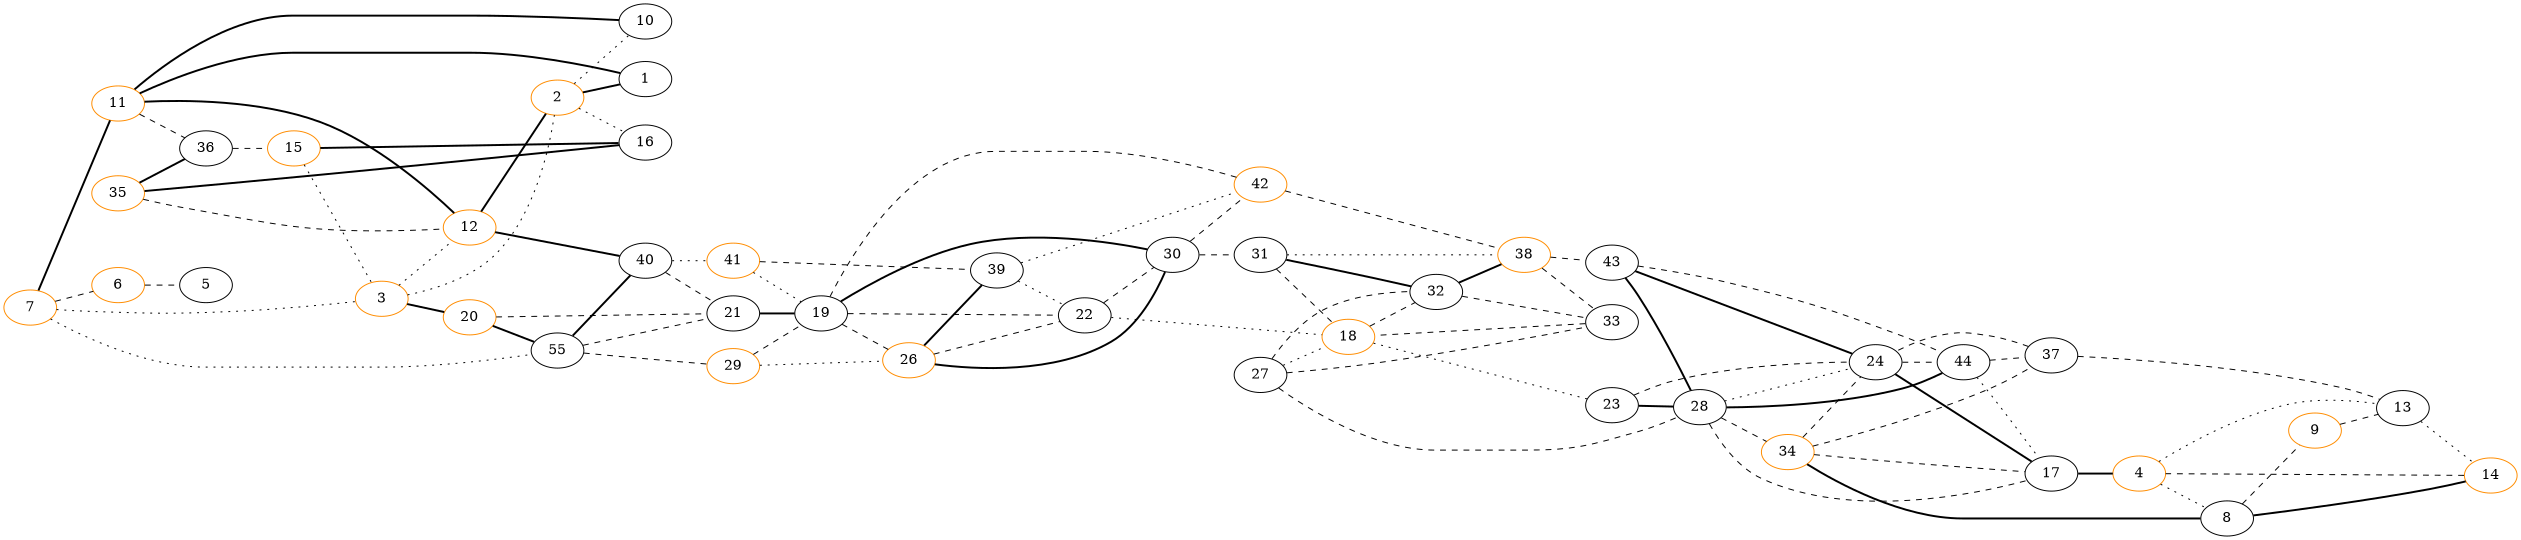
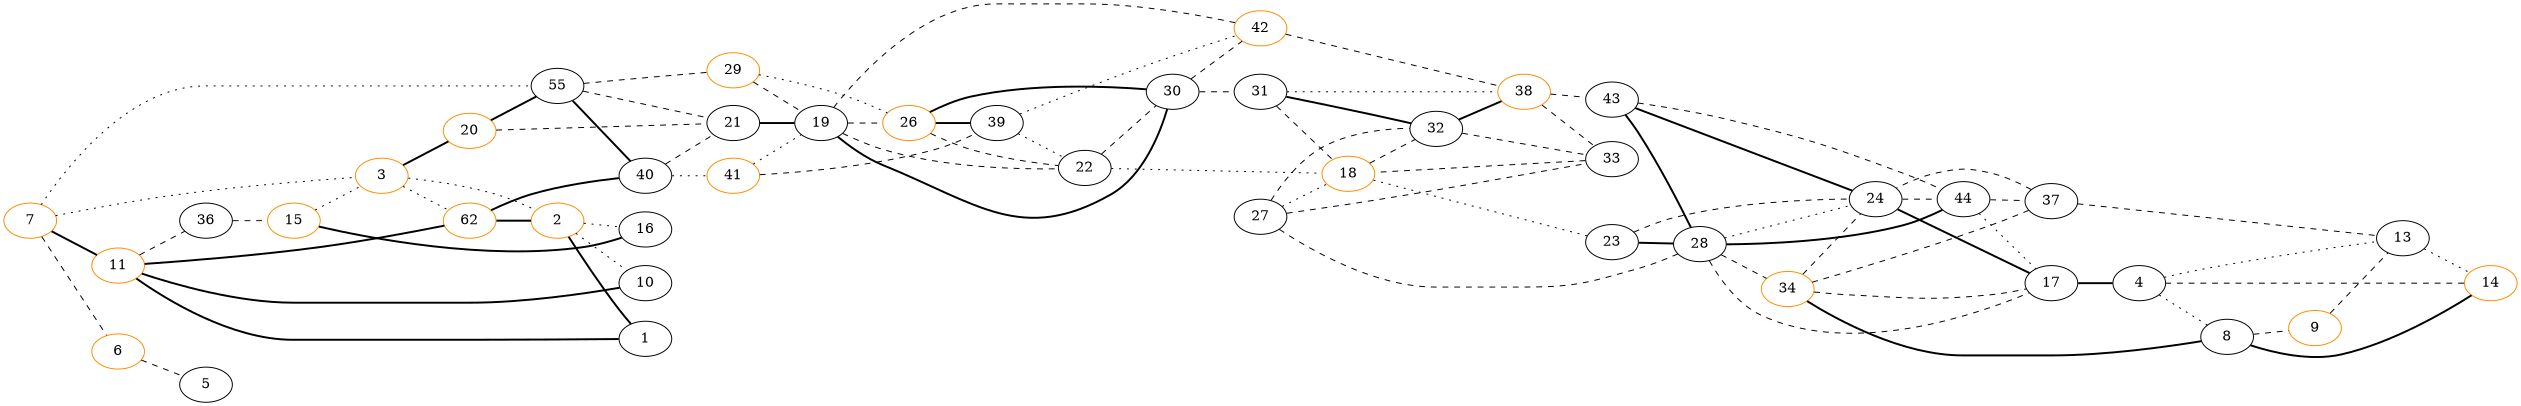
(118, 193) -> none
(470, 227) -> (470, 221)
(2139, 474) -> (2139, 283)
